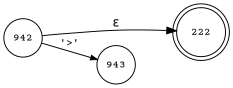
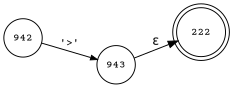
(104, 31) -> (152, 51)
